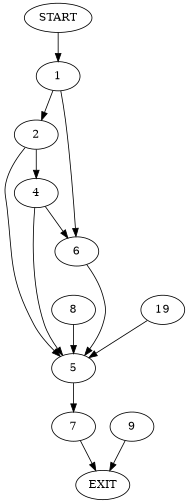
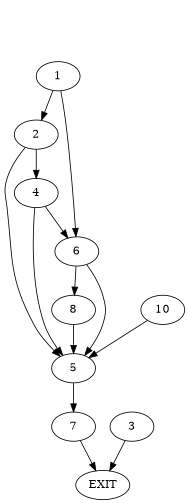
(58, 18) -> none
none -> (75, 277)
(163, 310) -> (163, 310)
(132, 427) -> (132, 427)
